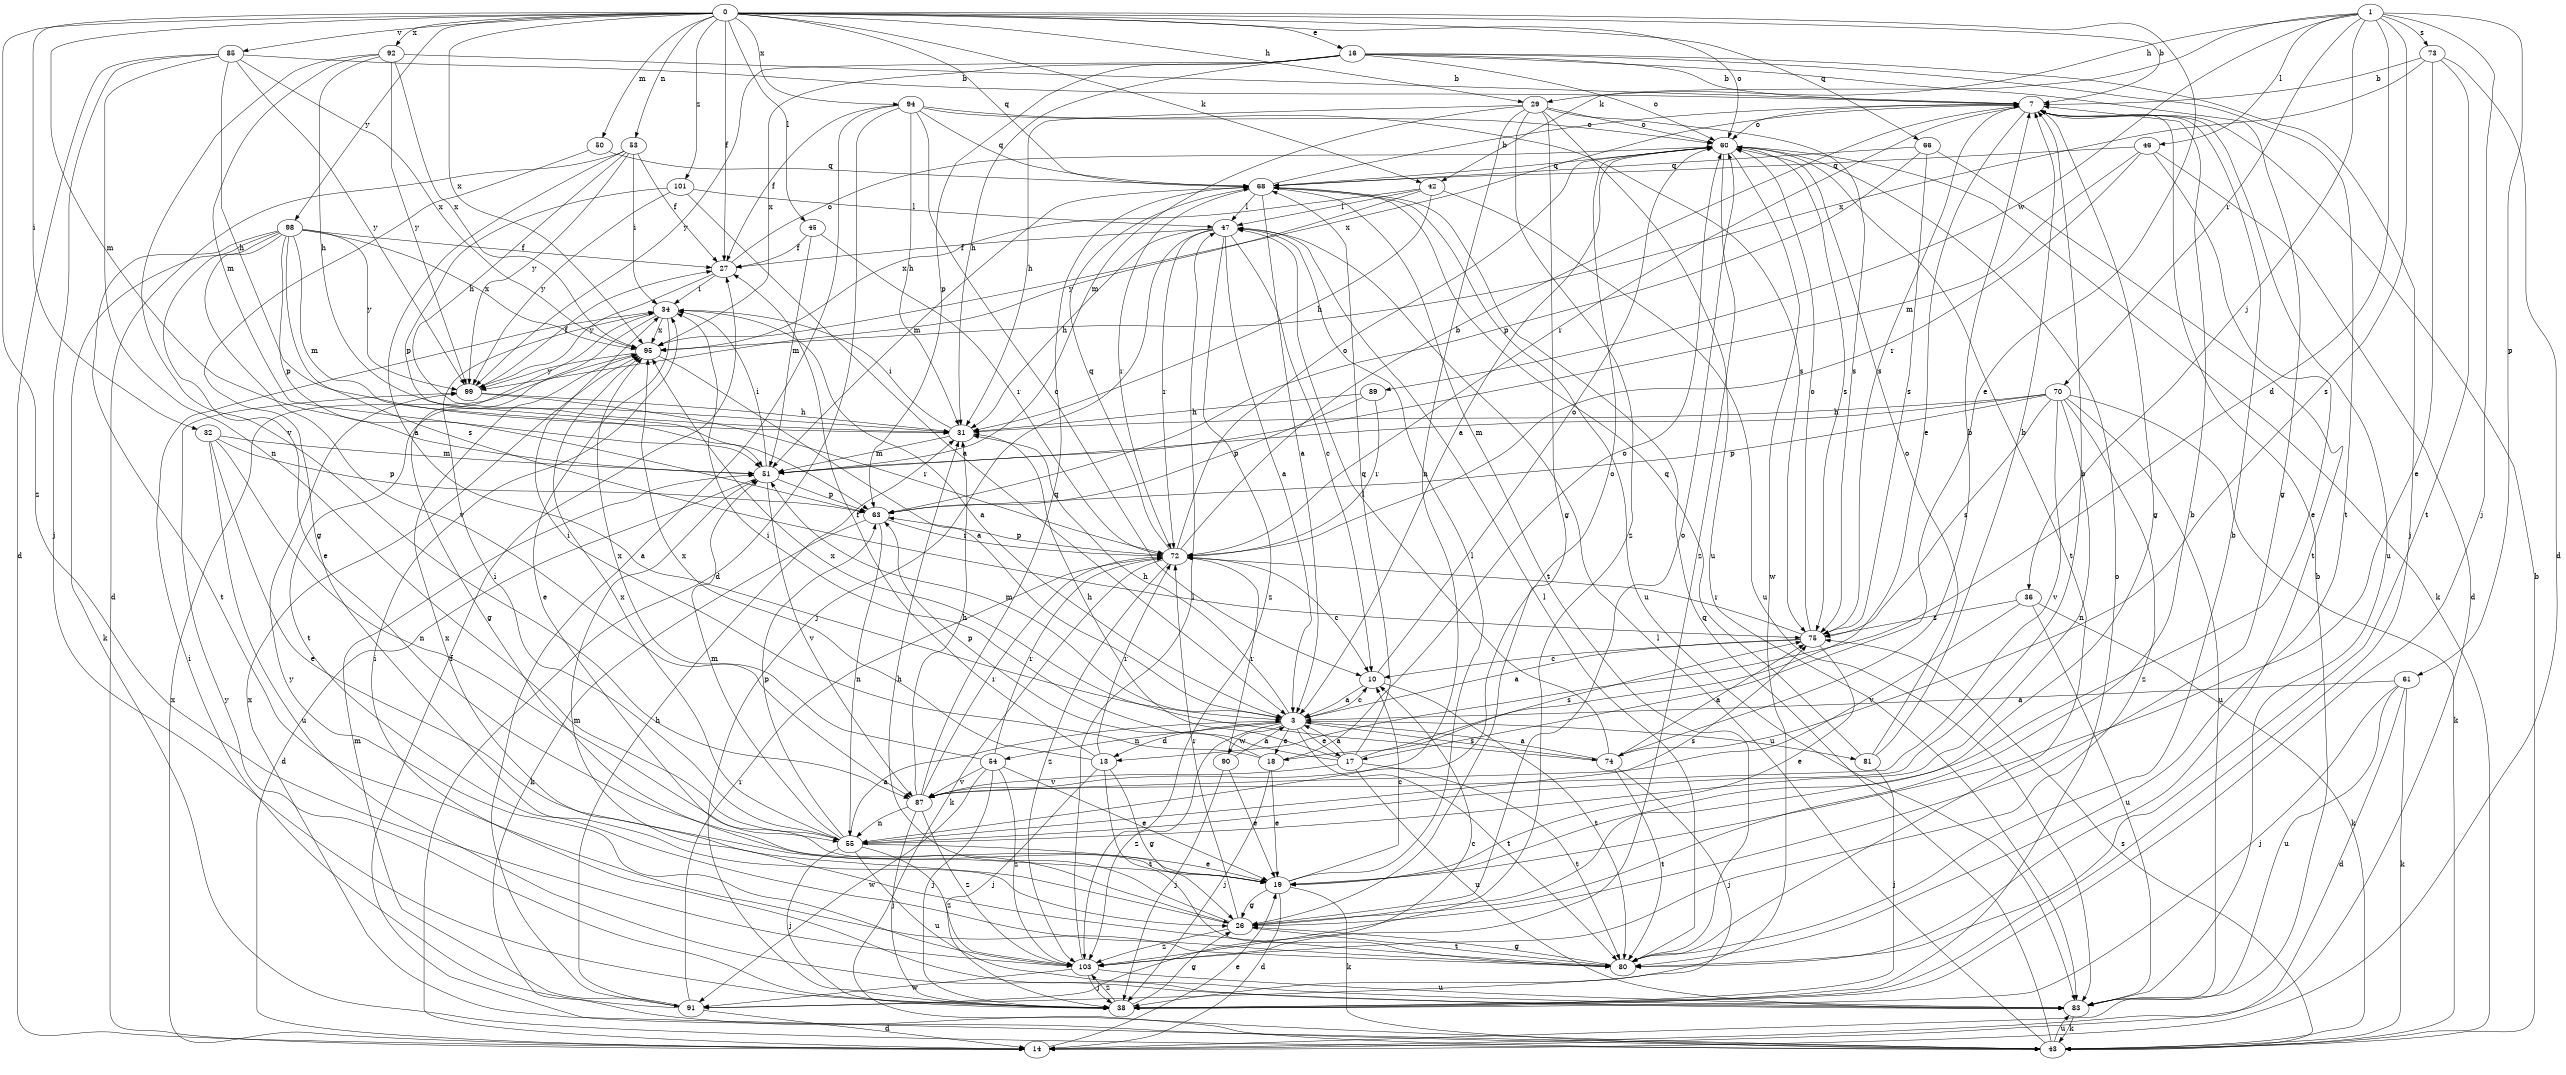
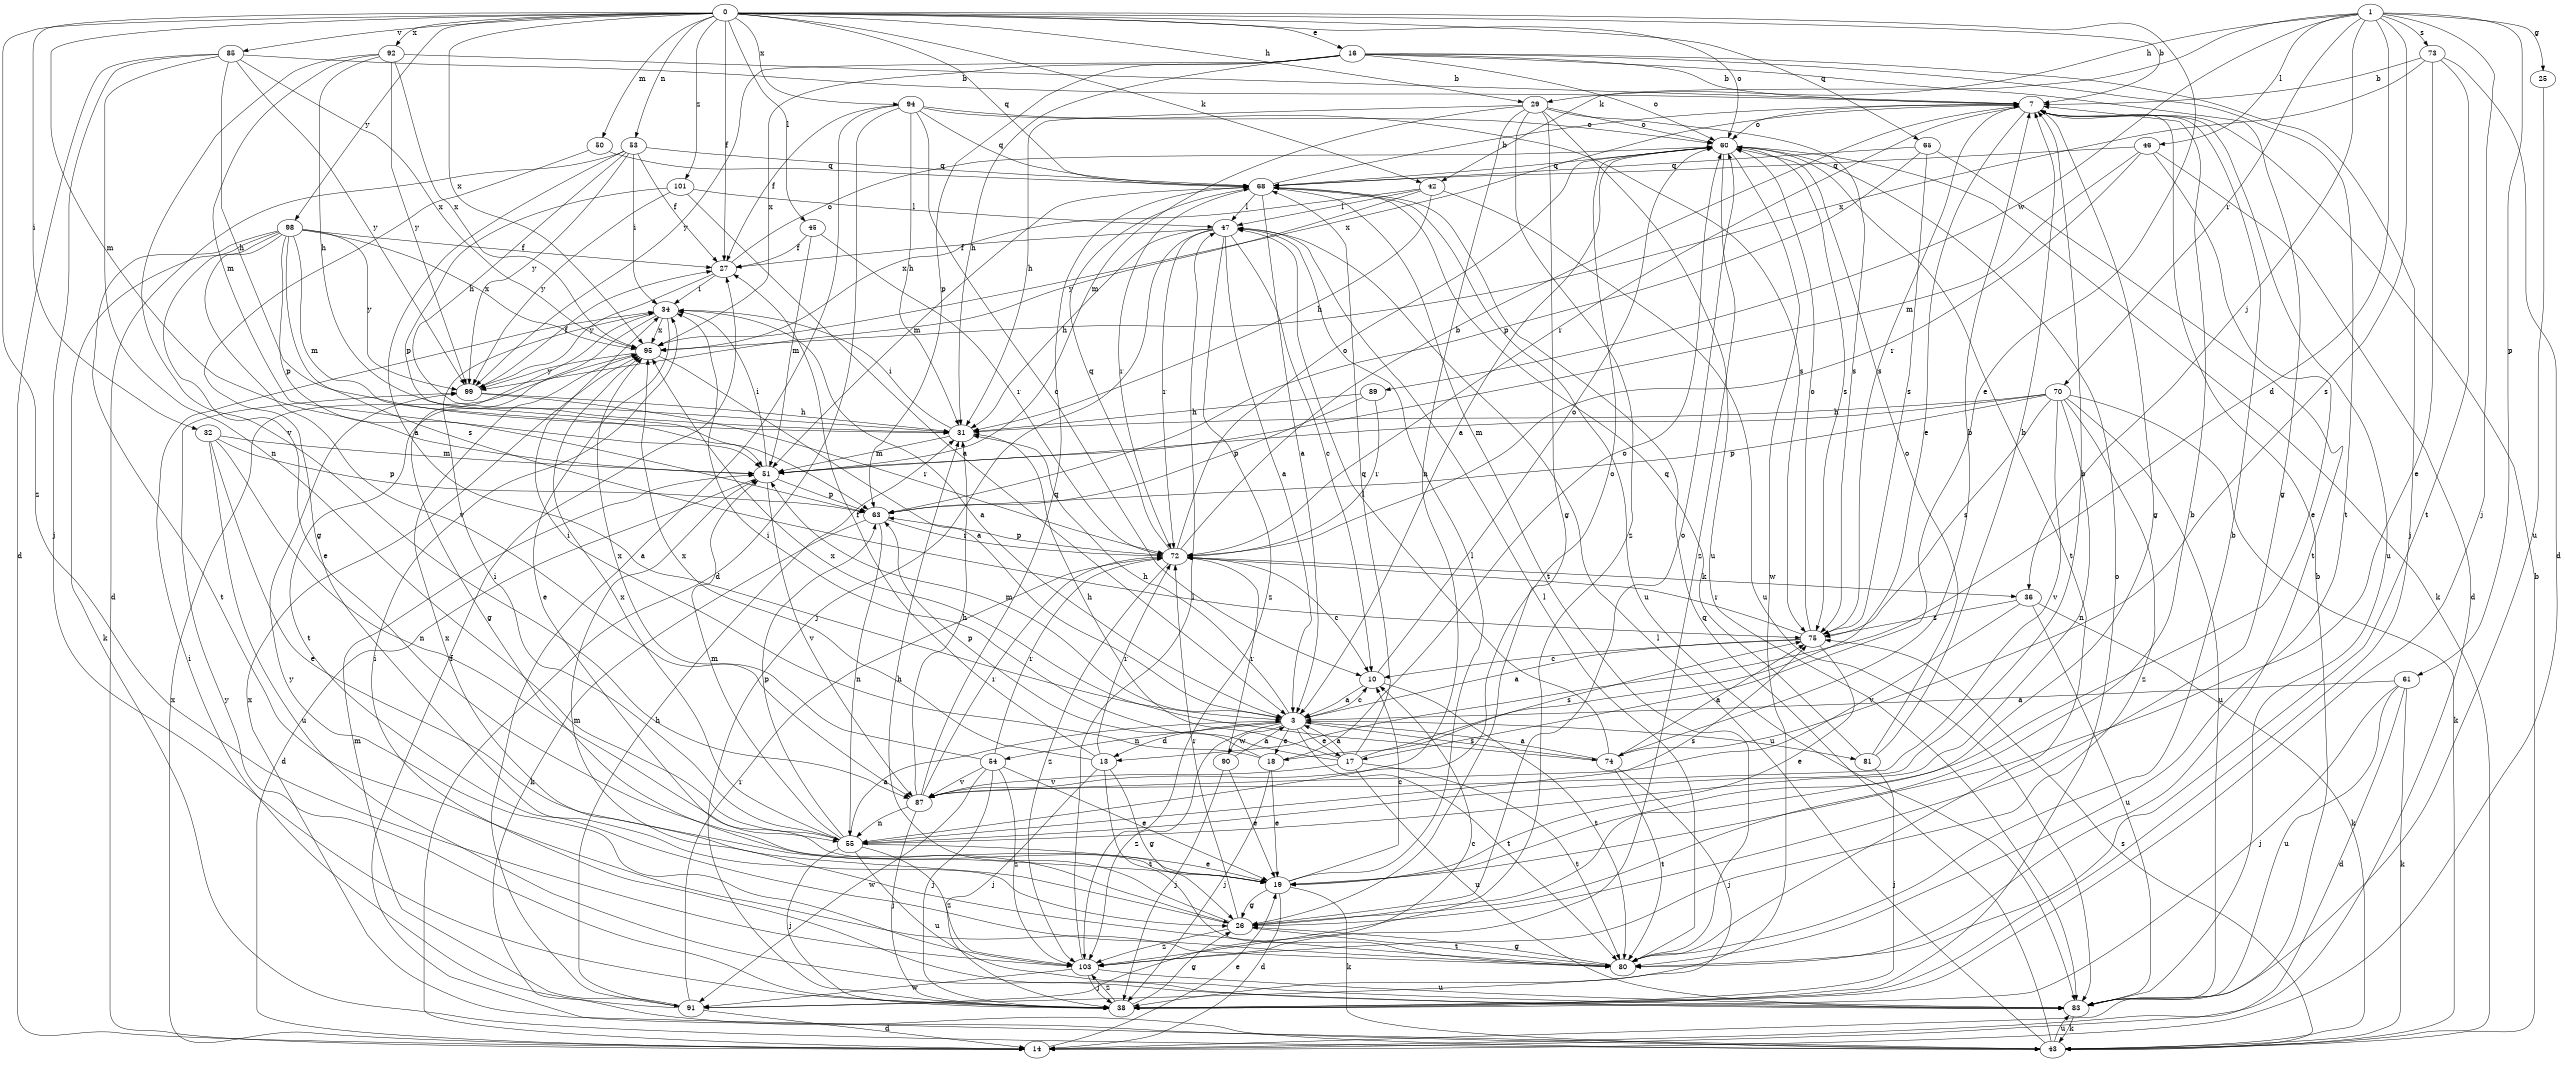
none -> (2543, 79)
(1928, 146) -> (1928, 146)
none -> (960, 171)
(976, 907) -> none
(1259, 1026) -> (1579, 574)
